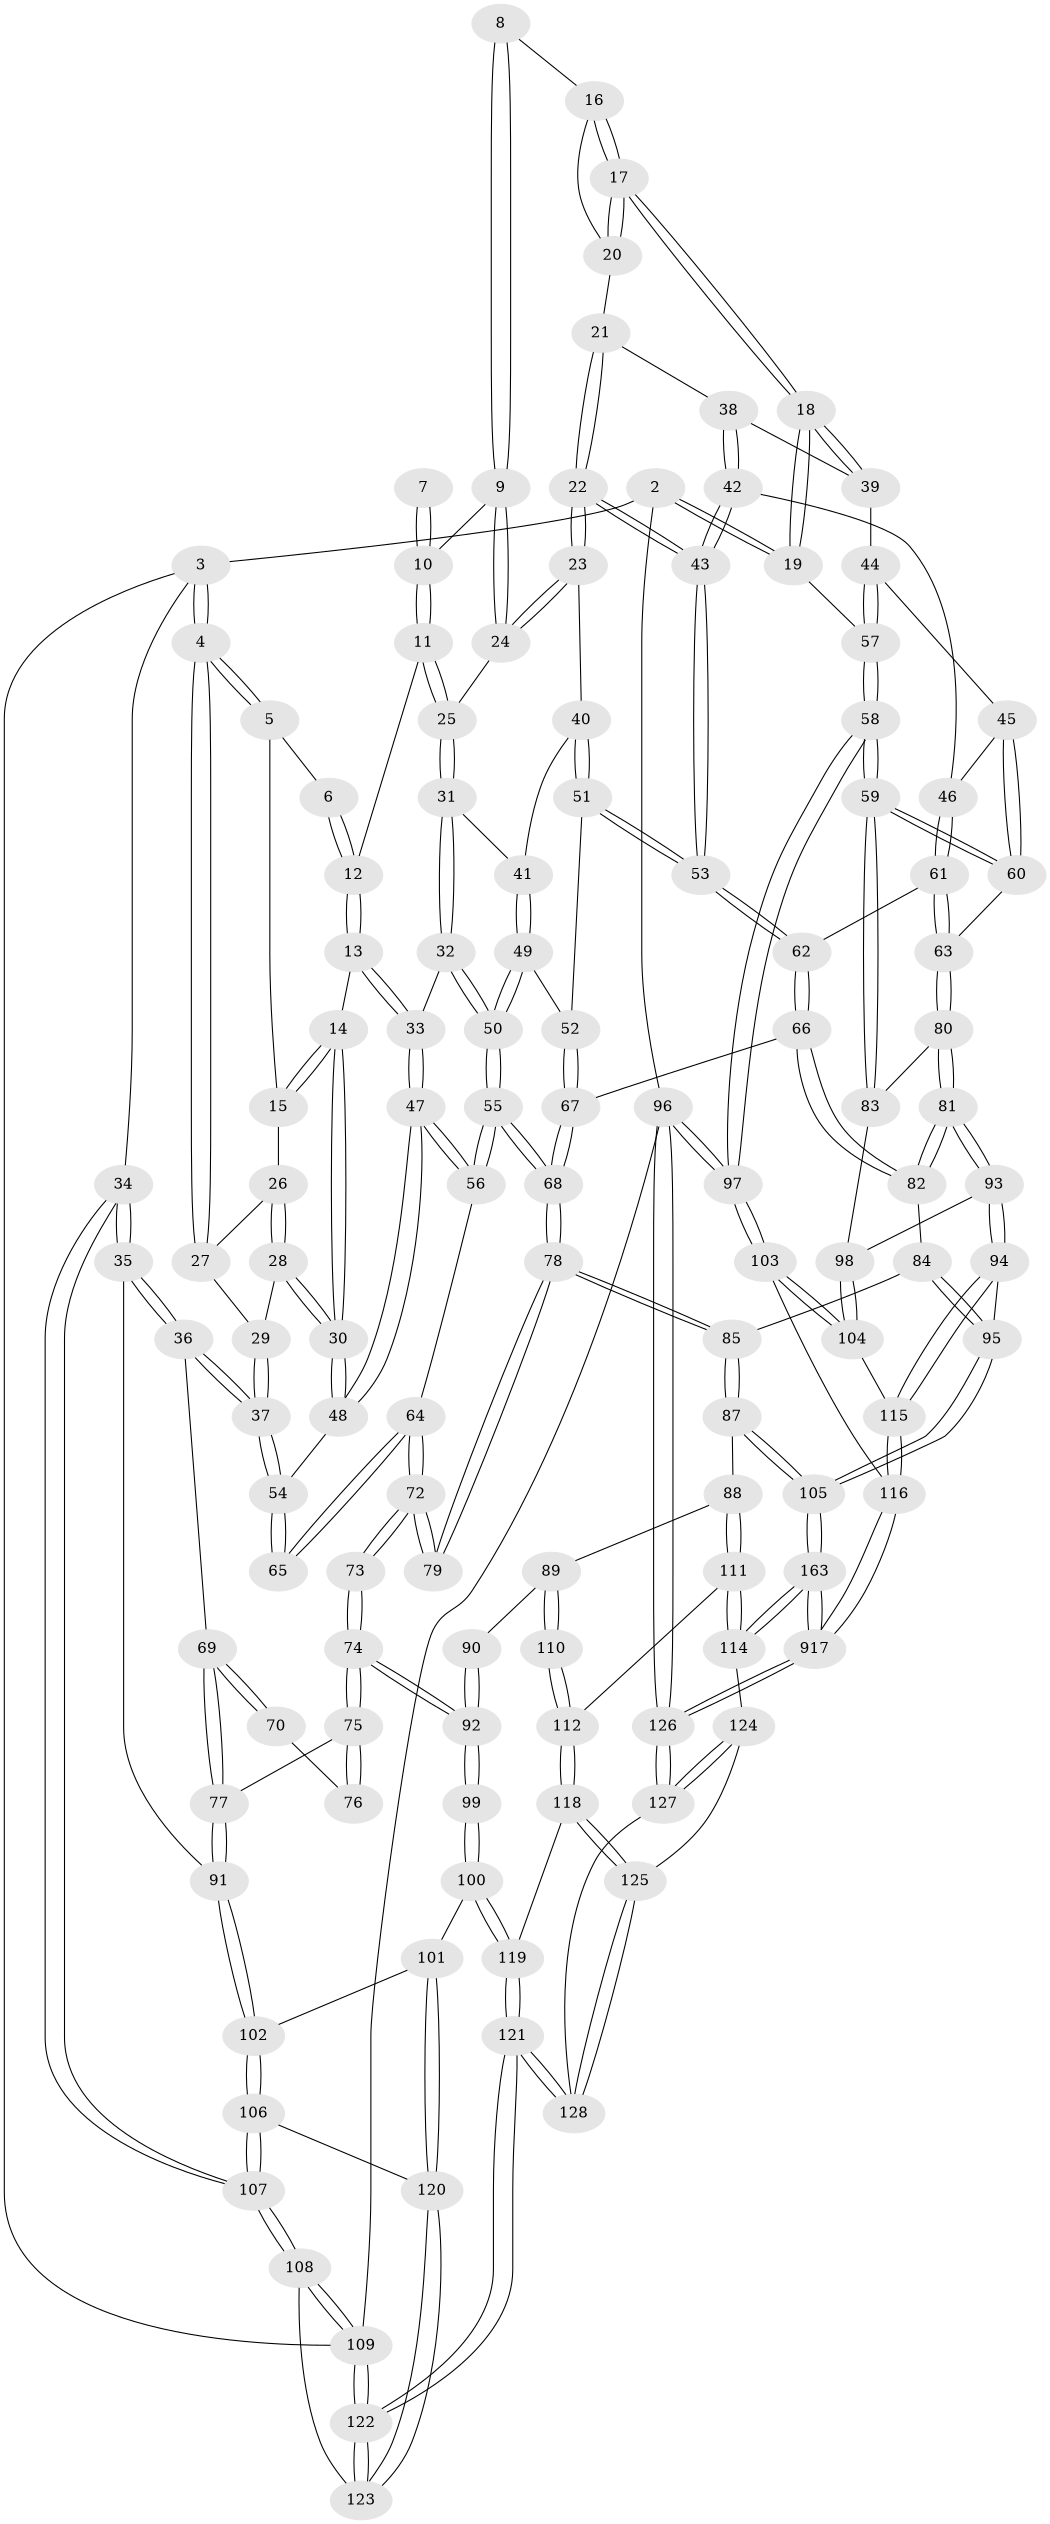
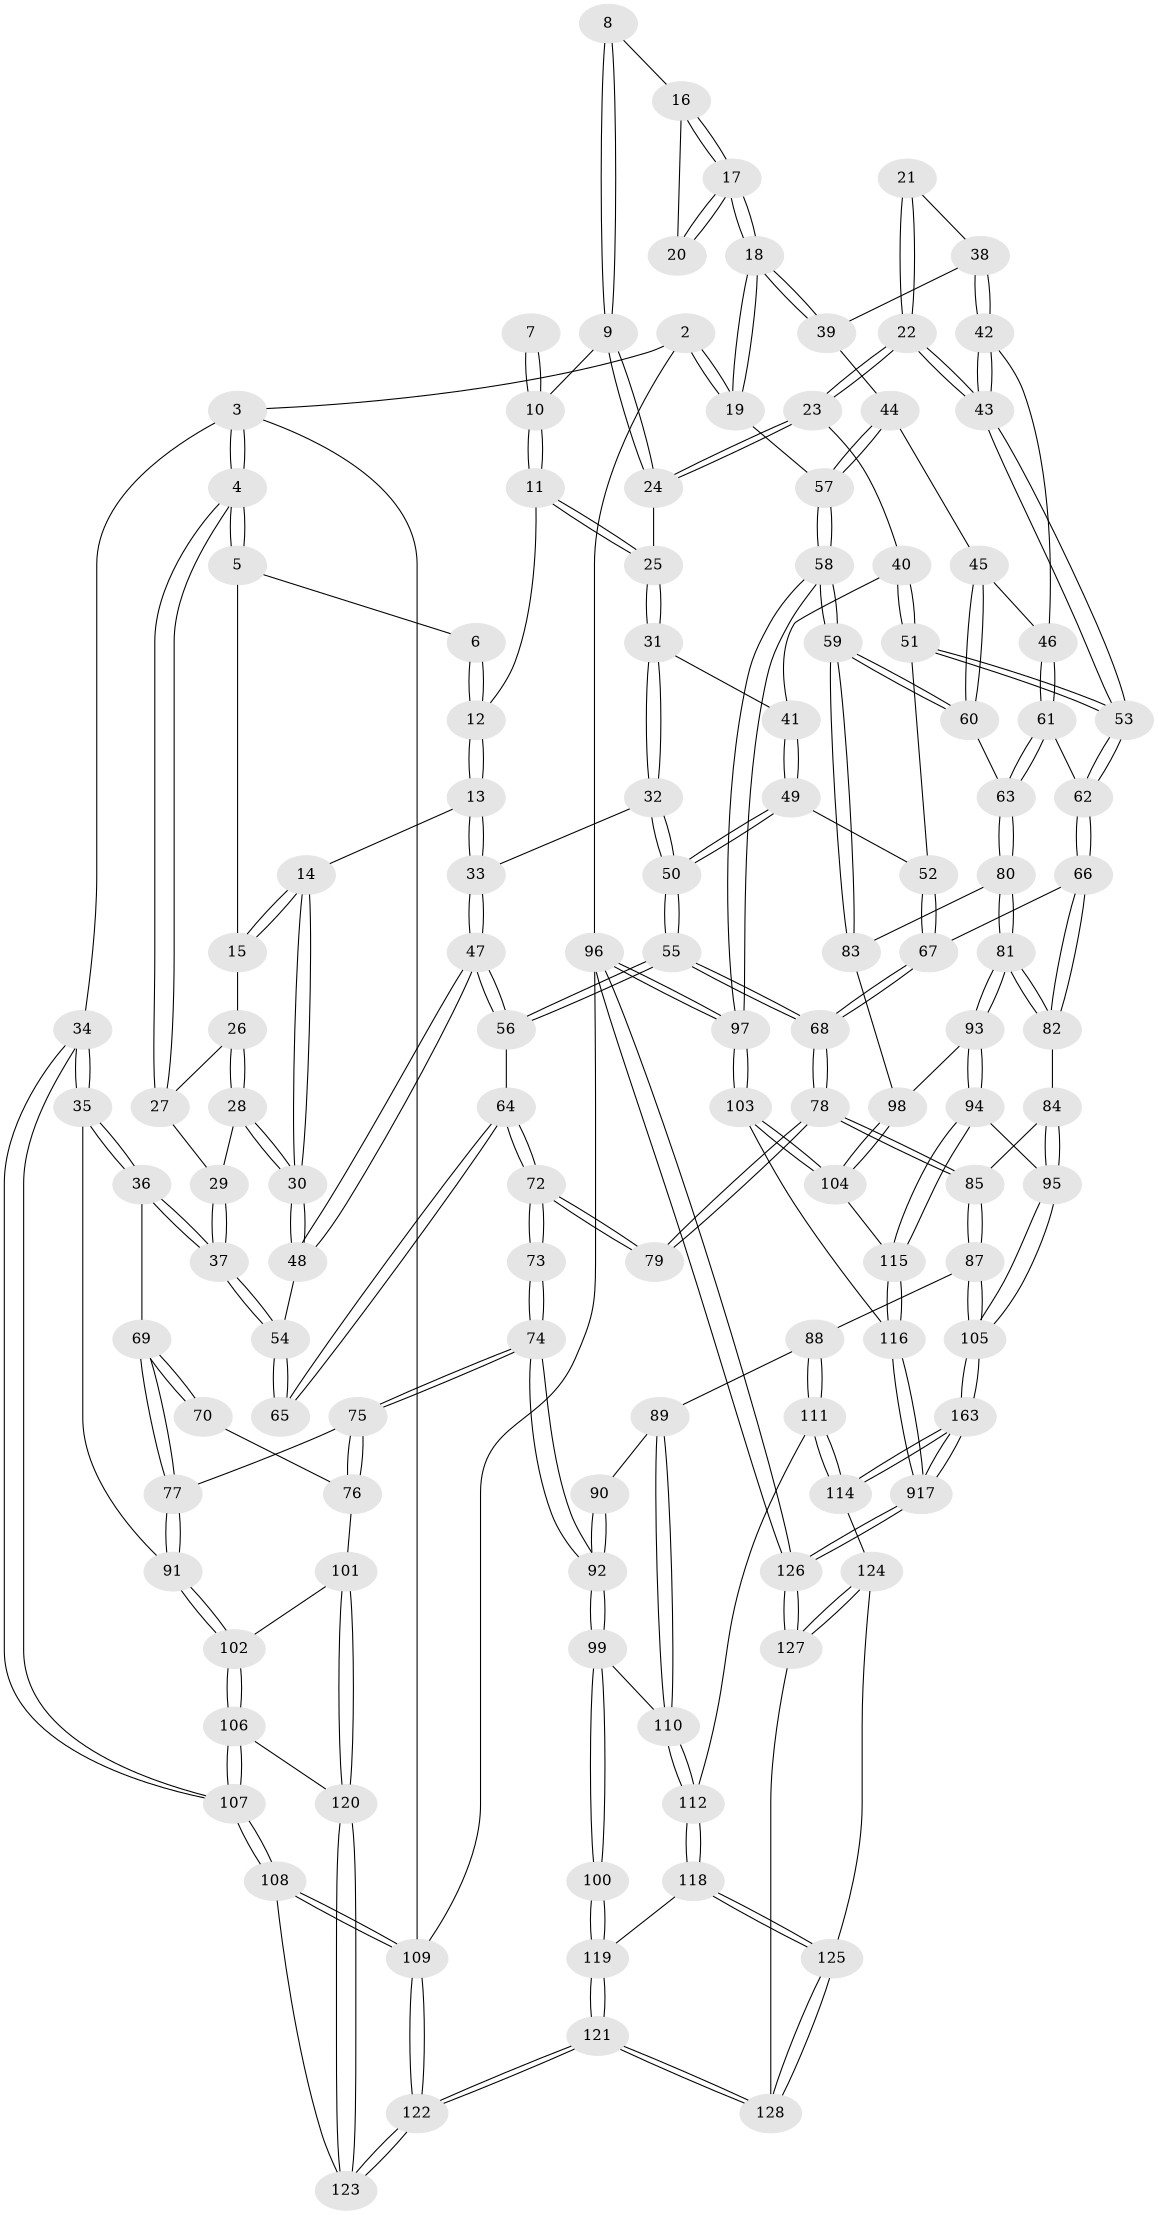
(607, 294) -> none
none -> (633, 1688)
(452, 1920) -> (349, 1533)
